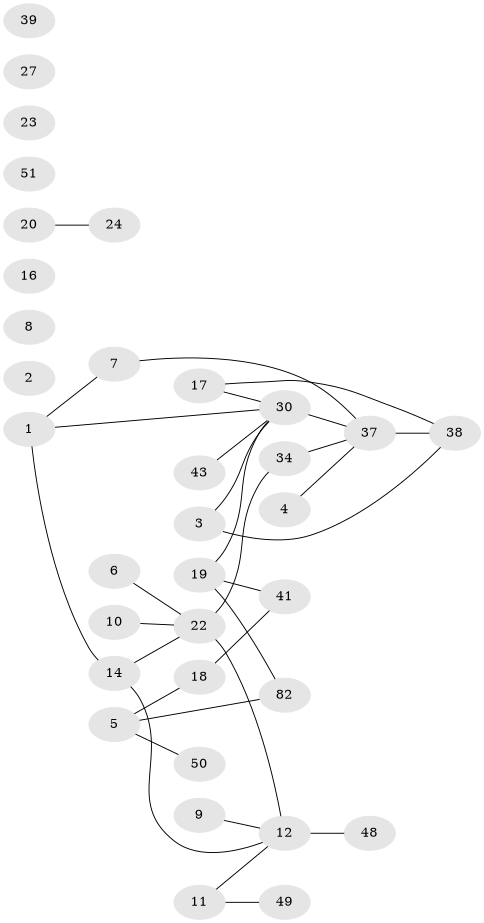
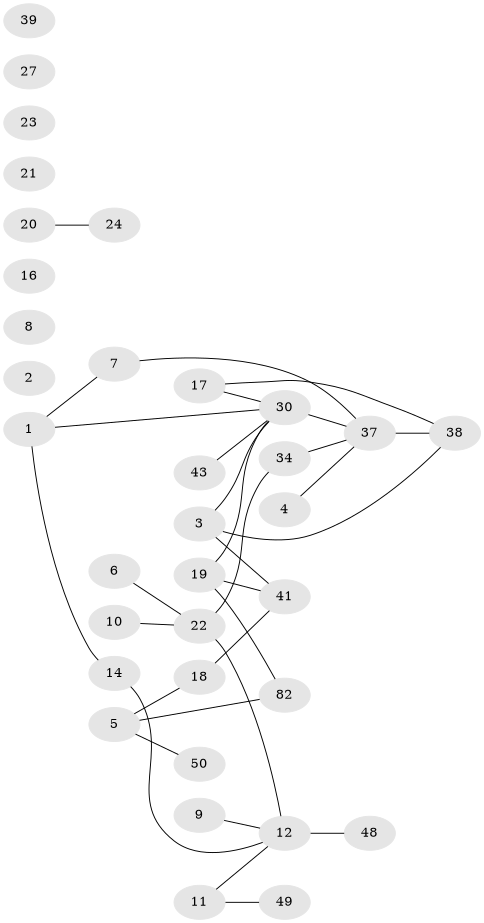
(29, 174) -> (29, 174)
none -> (246, 564)
(157, 650) -> none
